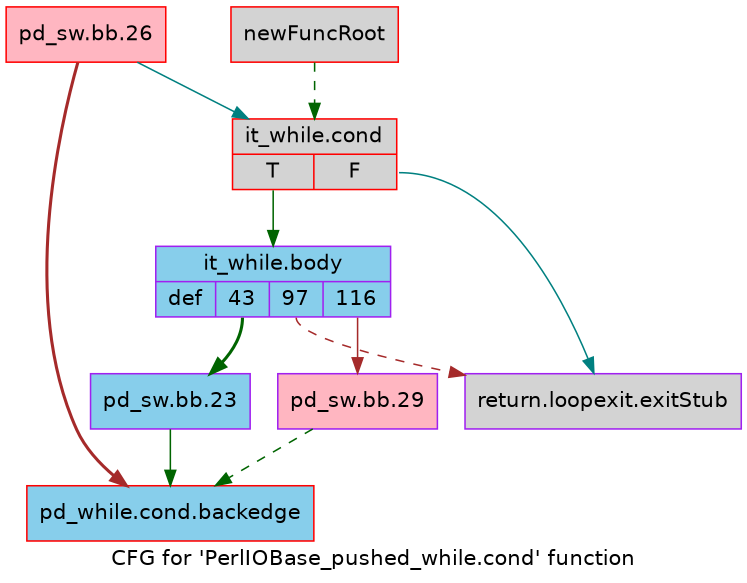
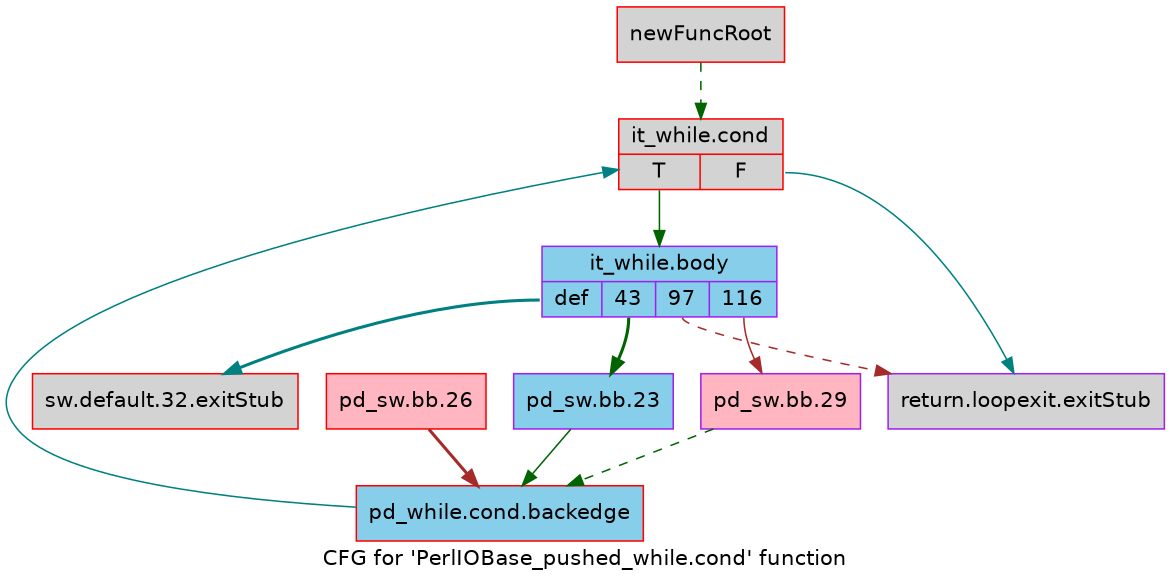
(186, 87) -> (103, 312)
none -> (165, 401)
